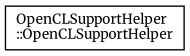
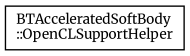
(95, 28) -> (95, 28)
